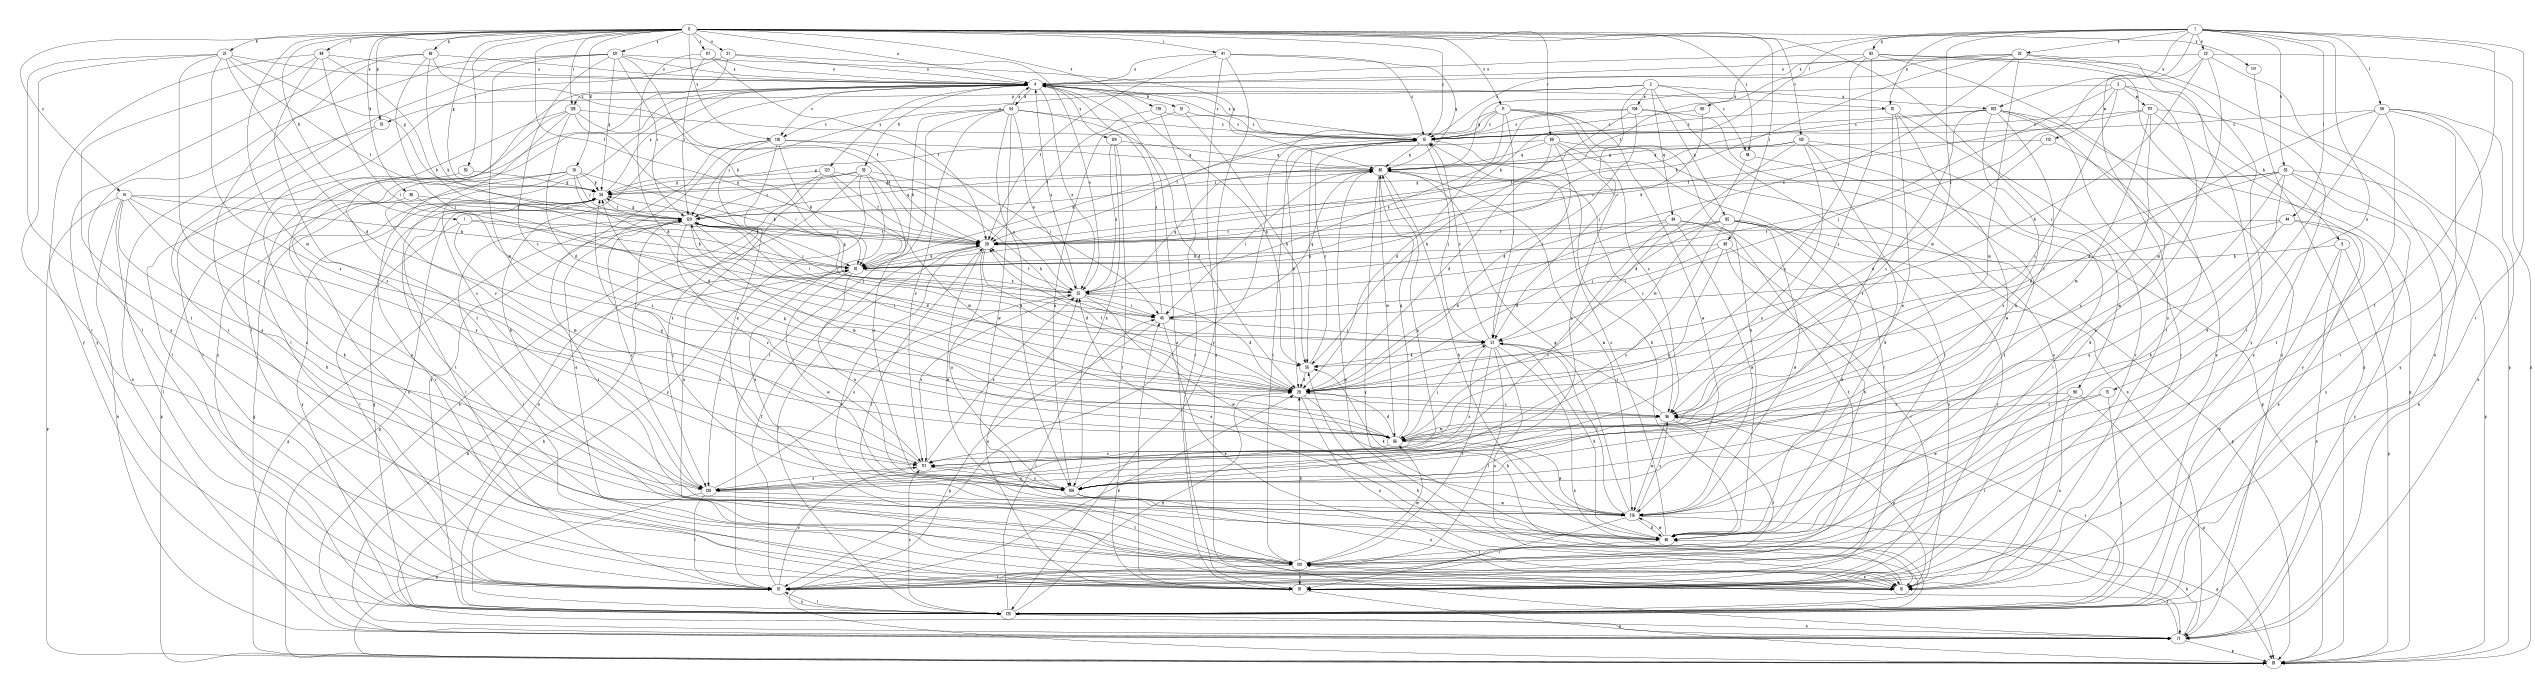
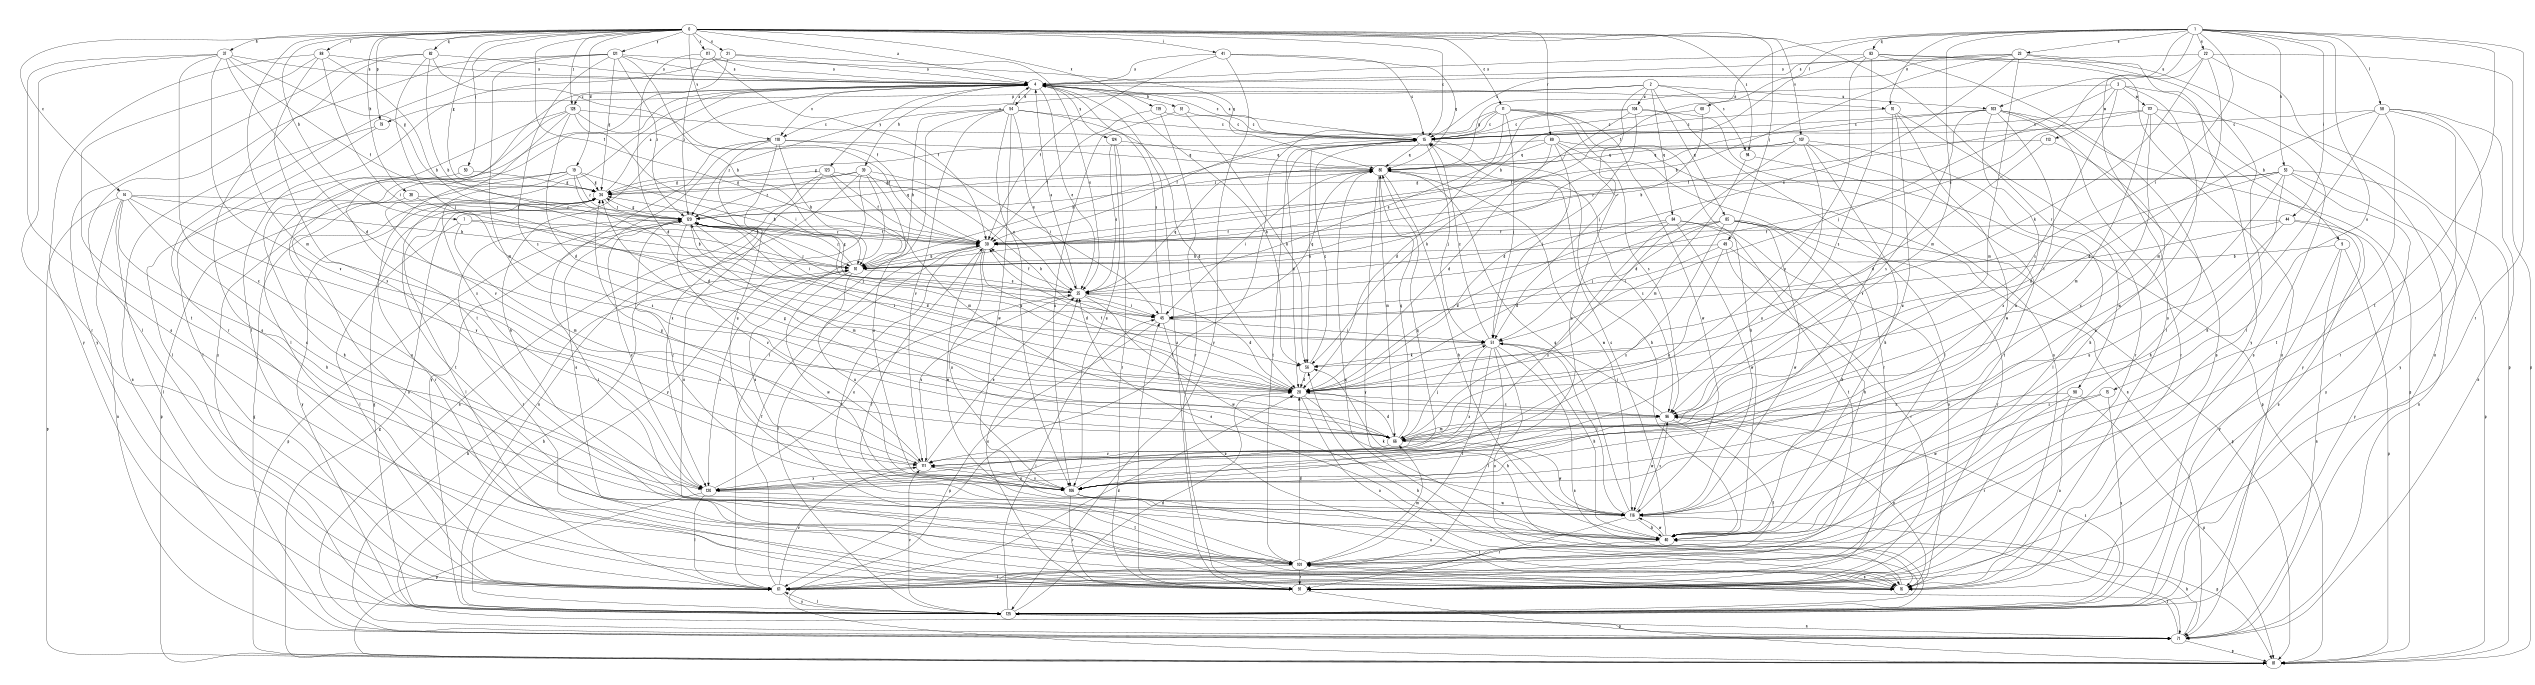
(2254, 69) -> none
none -> (820, 239)
none -> (1769, 288)
none -> (1081, 566)
(1442, 592) -> none
